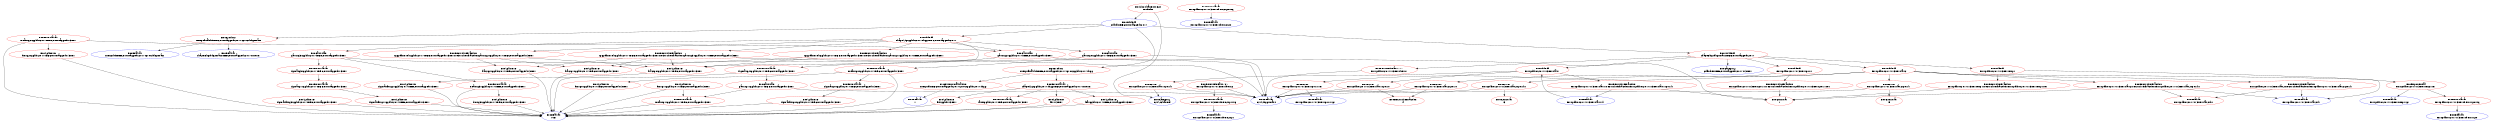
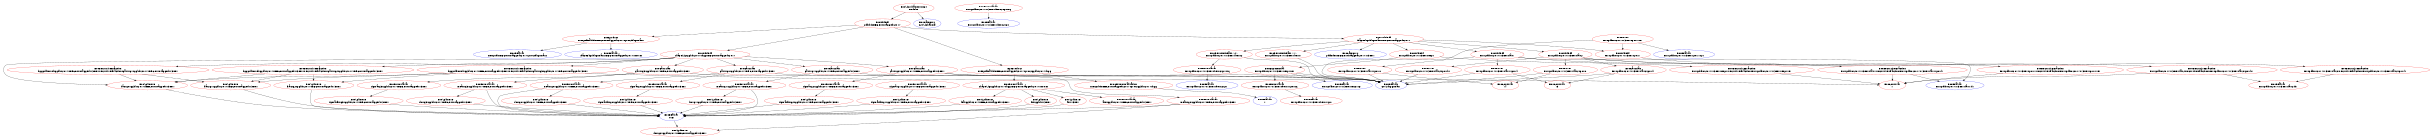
(1129, 24) -> (883, 24)
(563, 45) -> (1058, 79)
none -> (1297, 45)
(319, 77) -> (380, 93)
(767, 77) -> (768, 62)
(865, 77) -> (704, 77)
none -> (1337, 77)
(1550, 78) -> (1623, 46)
(1889, 85) -> (1633, 70)
(683, 92) -> (731, 93)
(1156, 92) -> (1527, 77)
(1550, 93) -> (1752, 59)
(1403, 101) -> (1505, 85)
(1504, 101) -> none
(2302, 101) -> none
(298, 109) -> (675, 123)
(2457, 116) -> (1311, 101)
